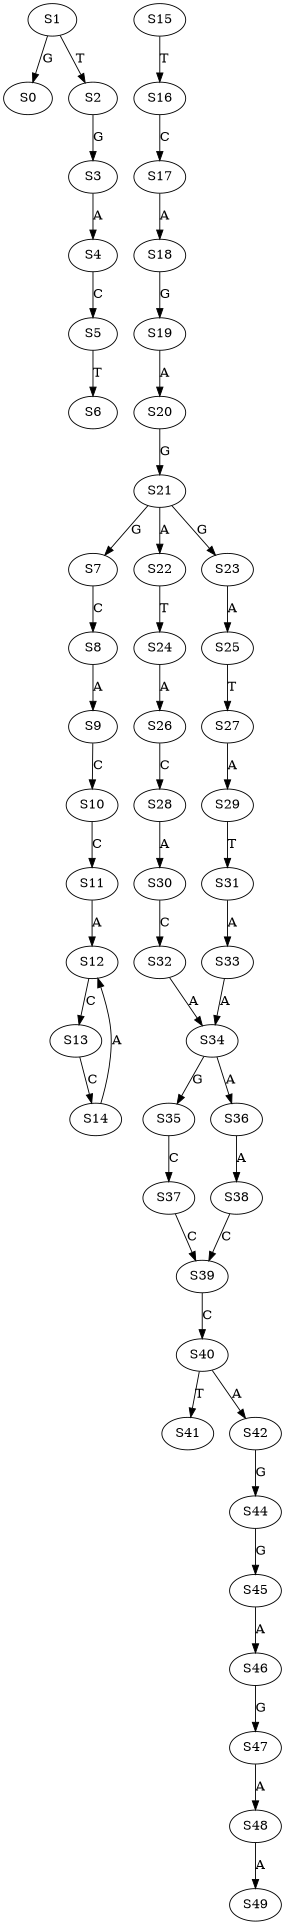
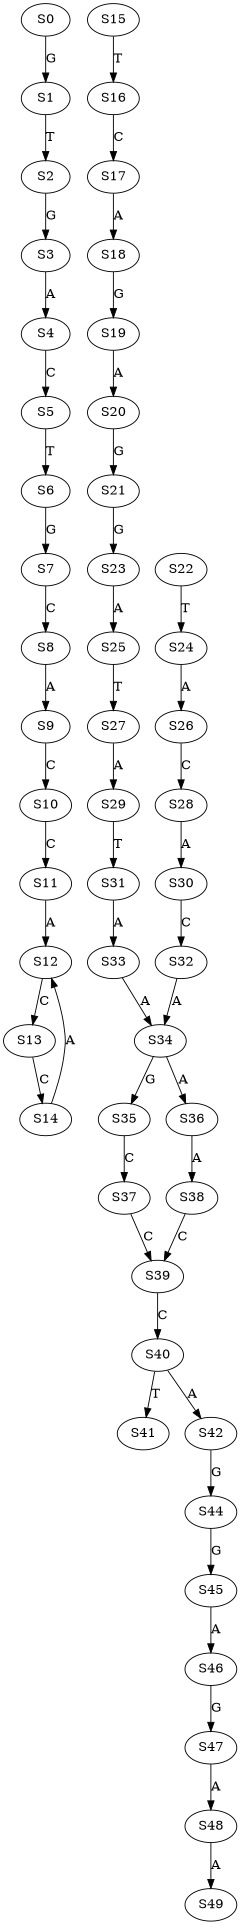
(42, 55) -> (46, 55)
(160, 526) -> none
(129, 527) -> (46, 526)
